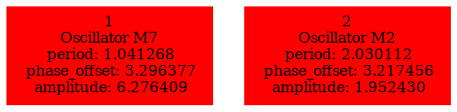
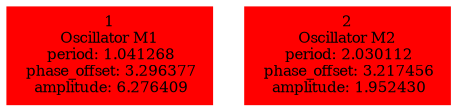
(110, 38) -> (110, 38)
